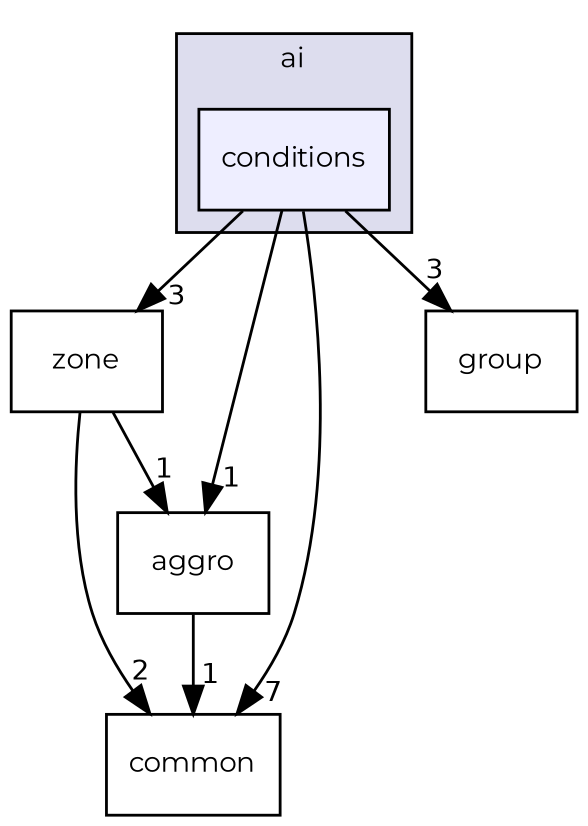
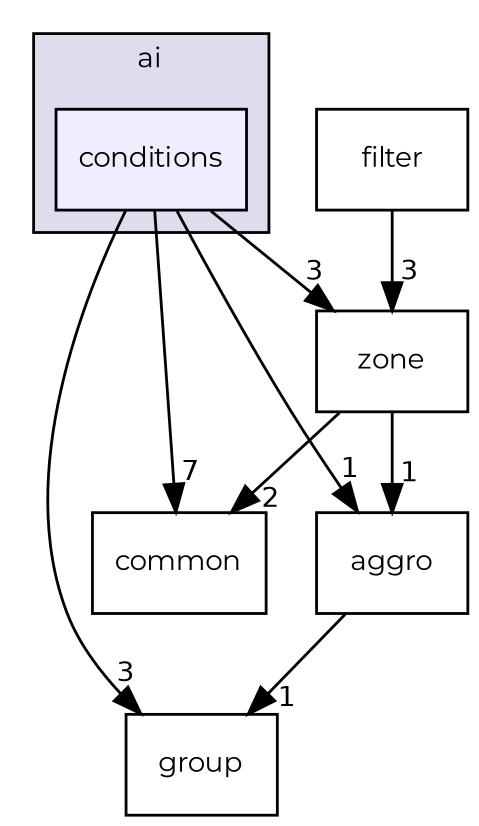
none -> (392, 160)
(193, 650) -> (306, 654)
